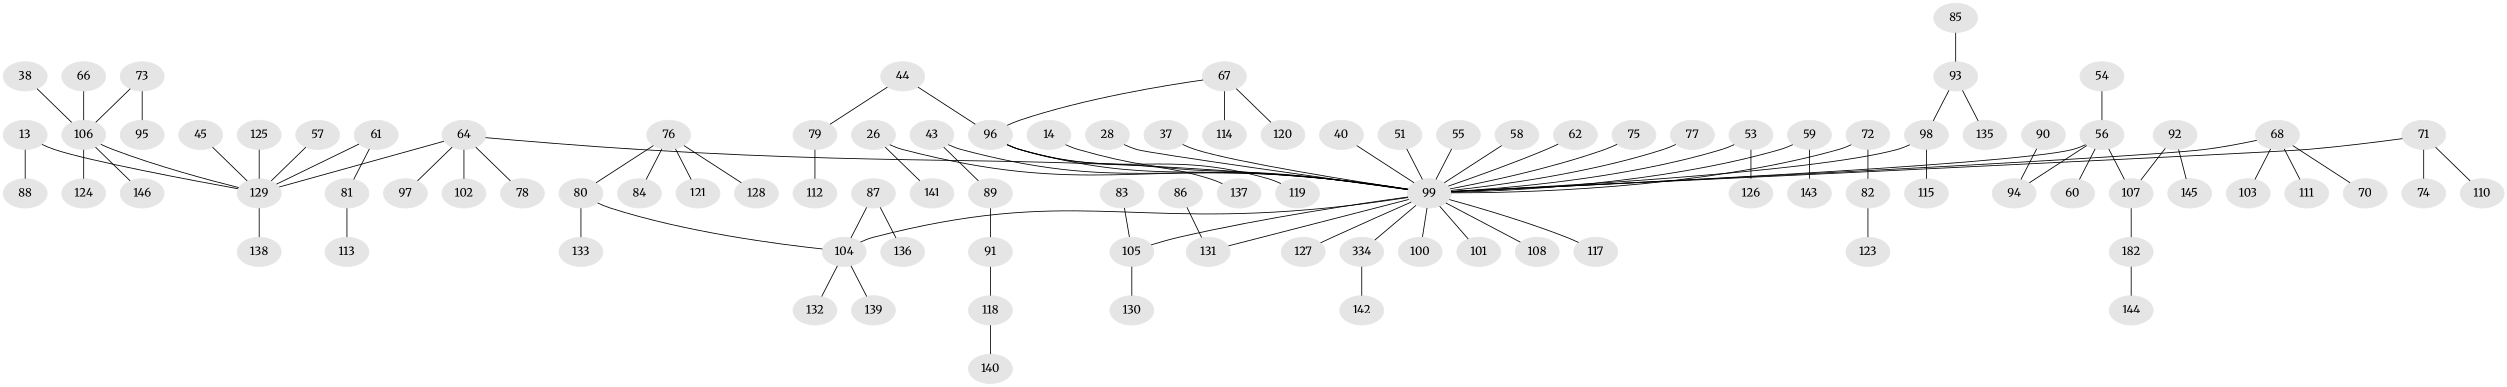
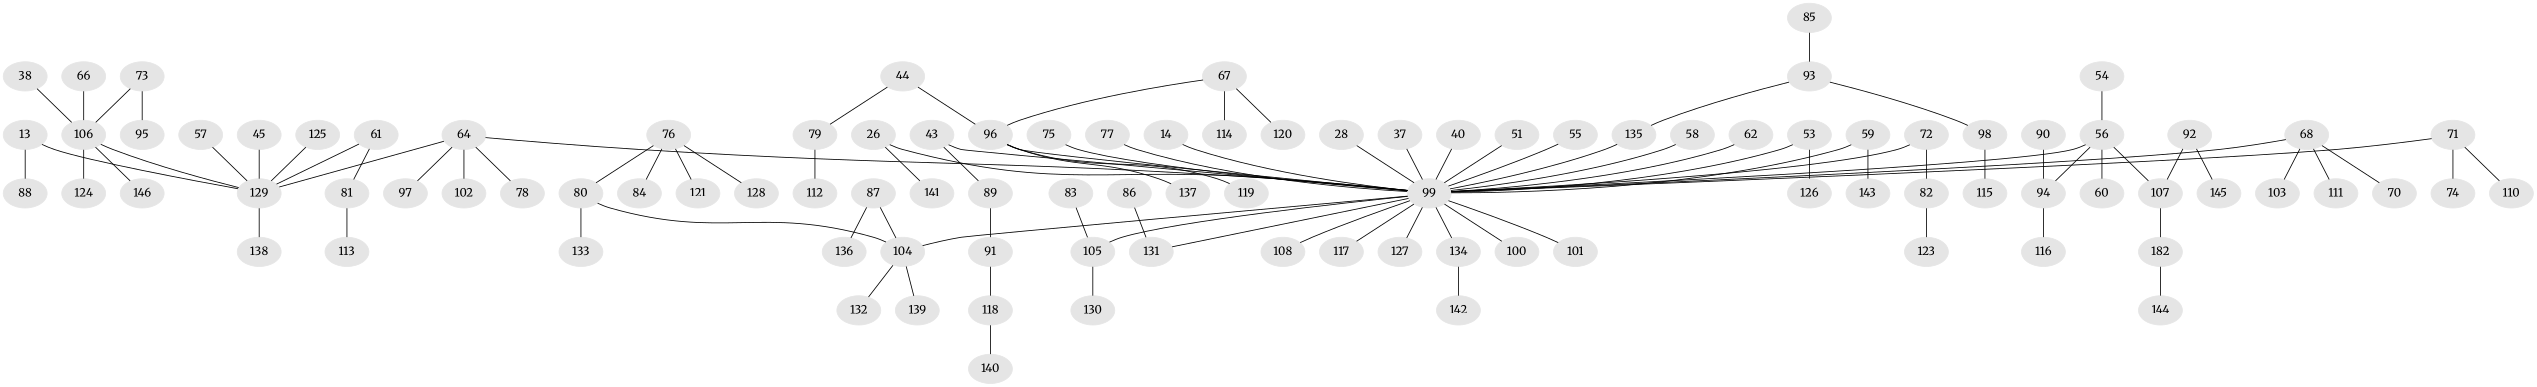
(1797, 166) -> (1535, 170)
(1362, 252) -> (1458, 252)
none -> (2043, 252)
